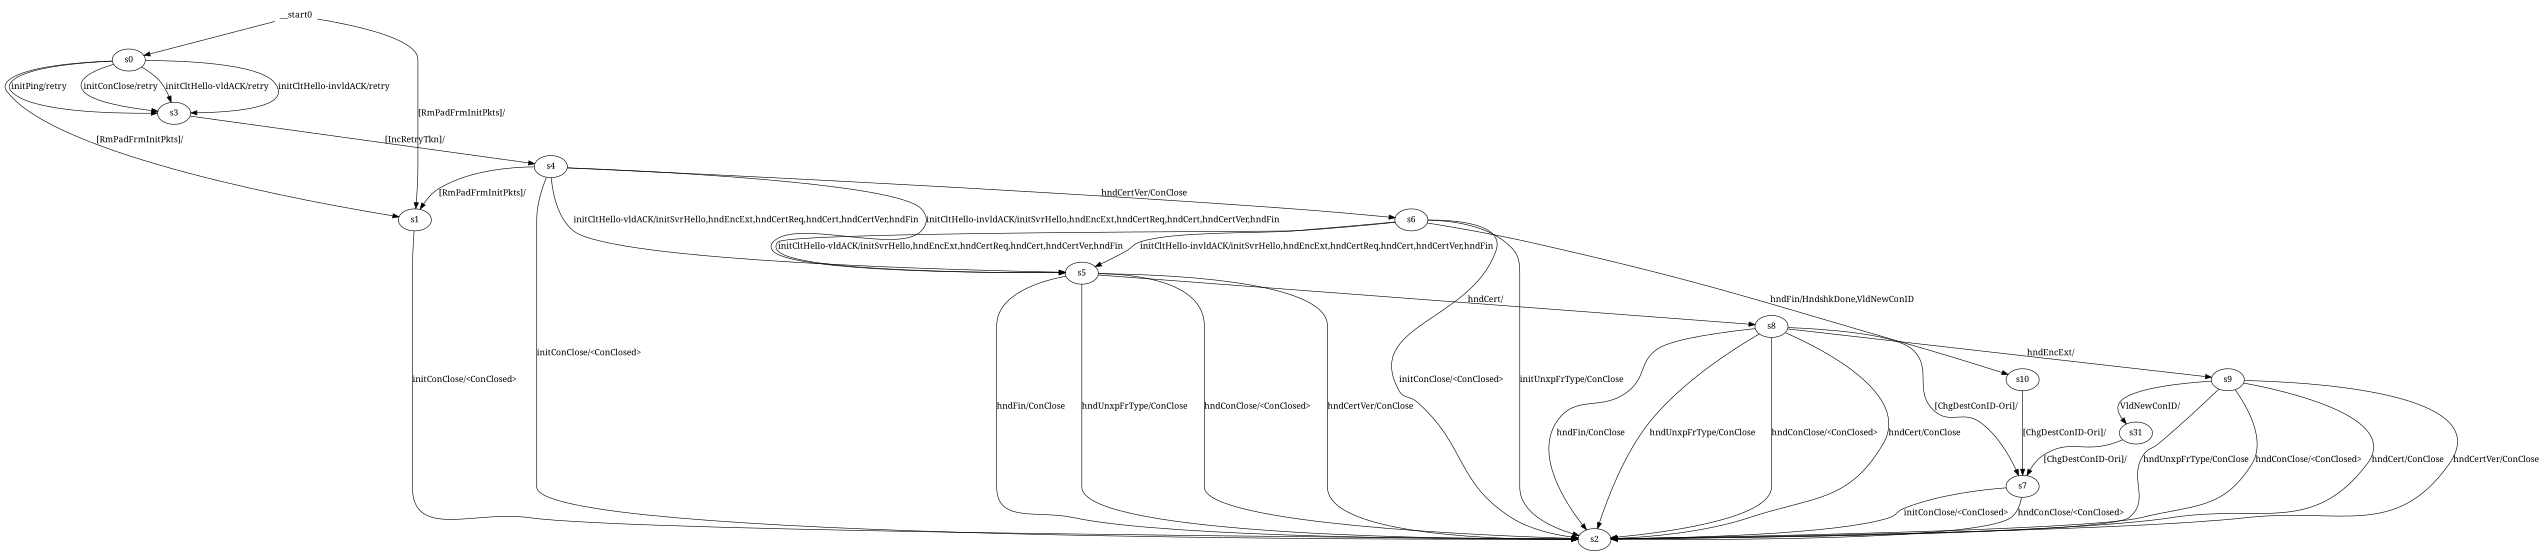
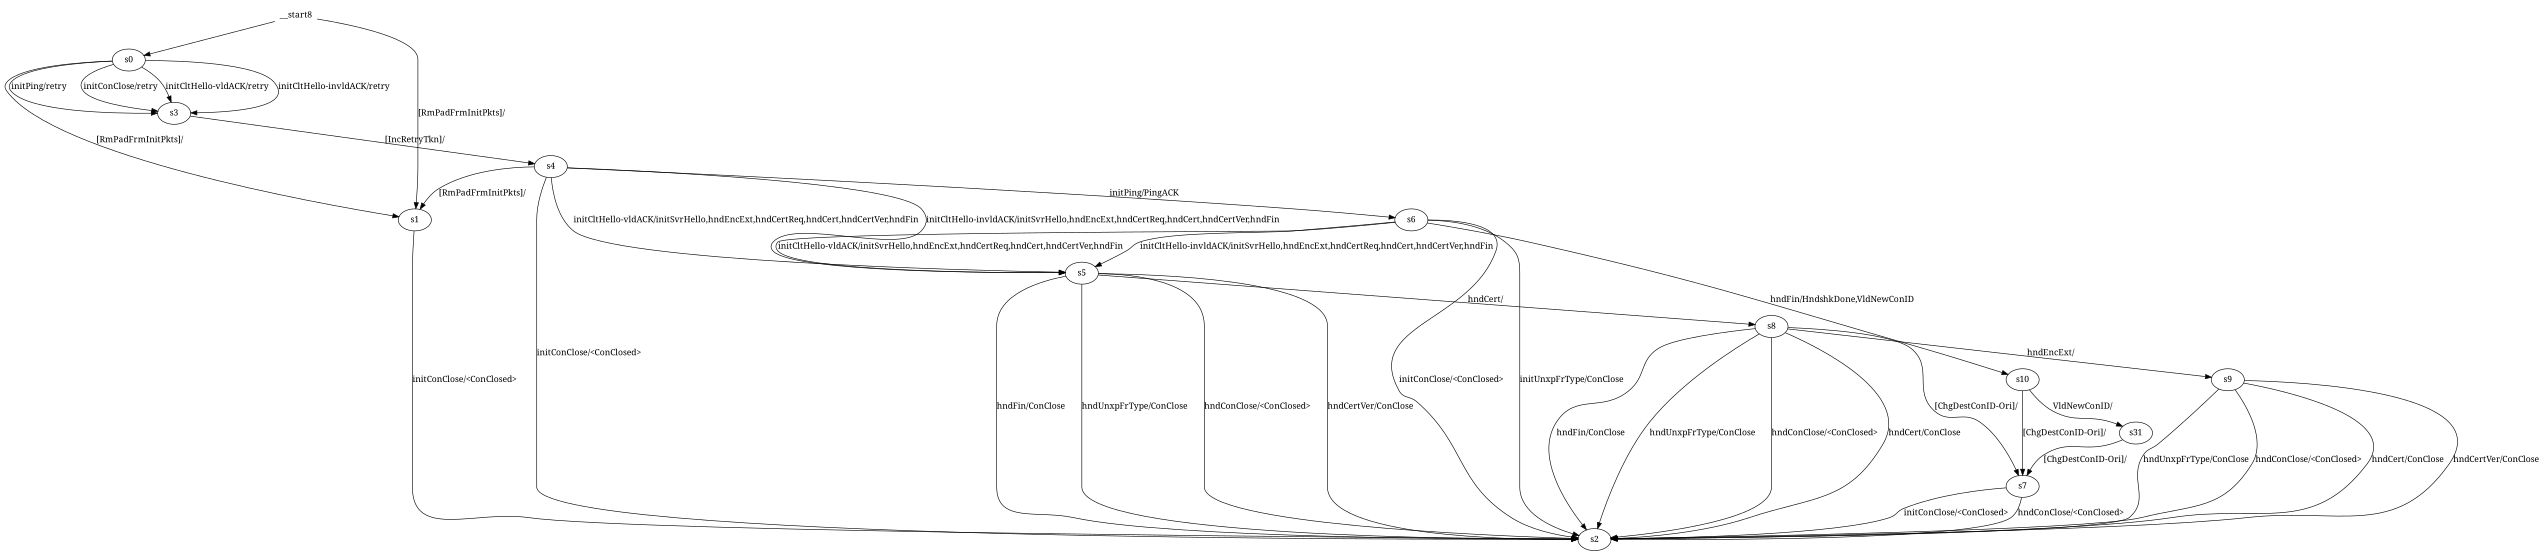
(296, 15) -> (296, 15)
(1146, 193) -> (1146, 193)
(2155, 388) -> (2069, 417)
